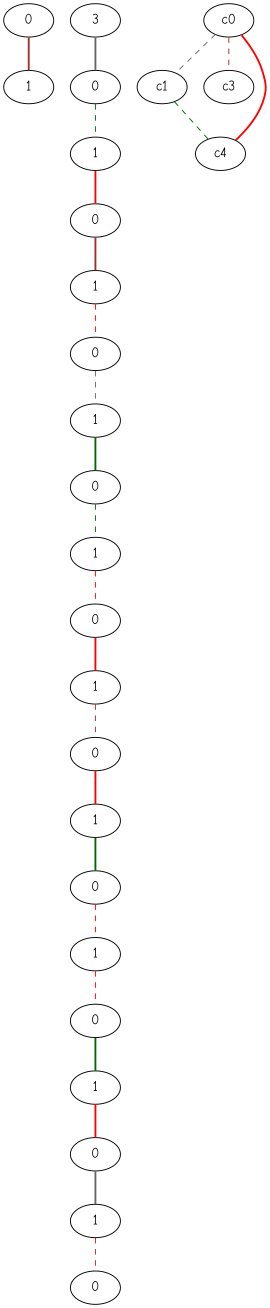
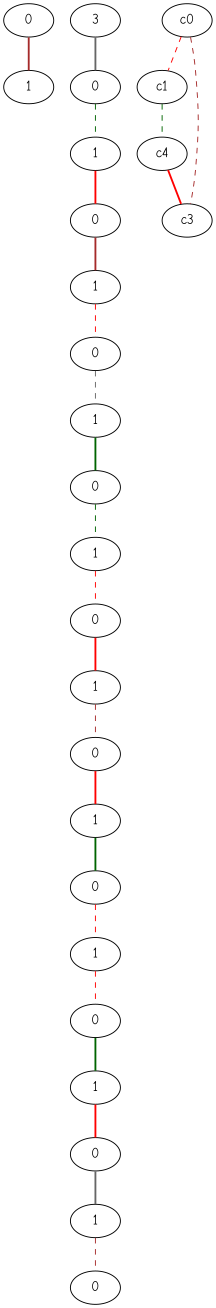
(196, 54) -> (175, 54)
(266, 89) -> (175, 187)
